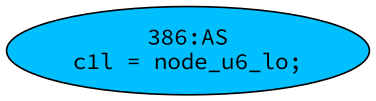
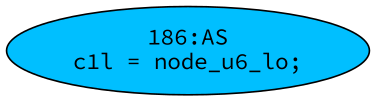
(188, 51) -> (188, 51)
